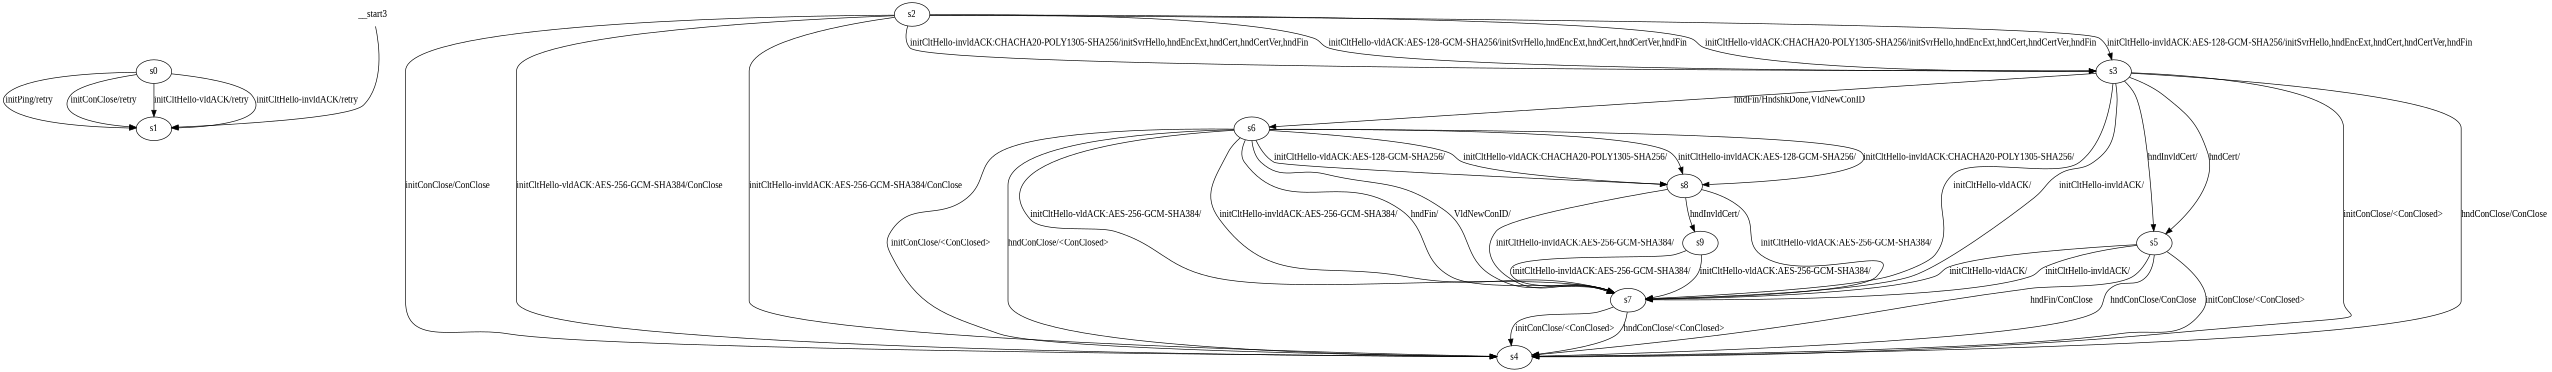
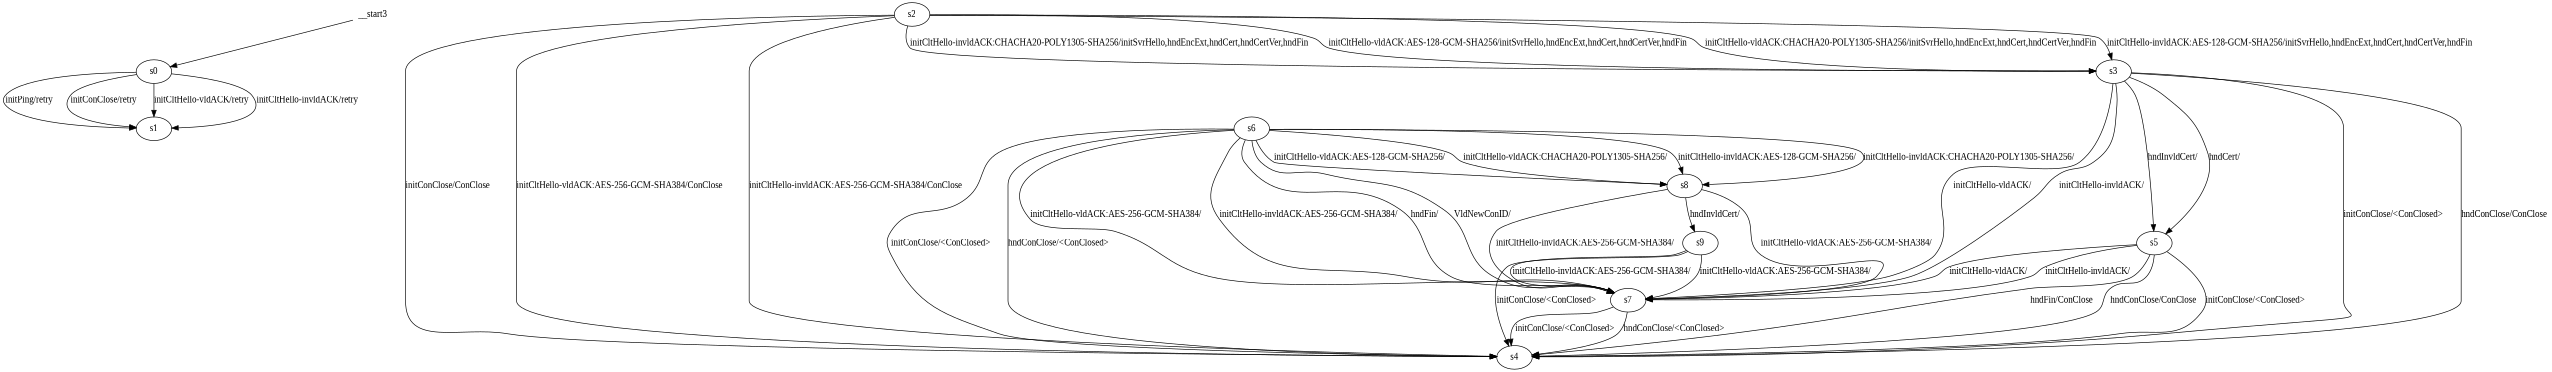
(1686, 100) -> none
(313, 117) -> (265, 43)
none -> (1507, 267)
